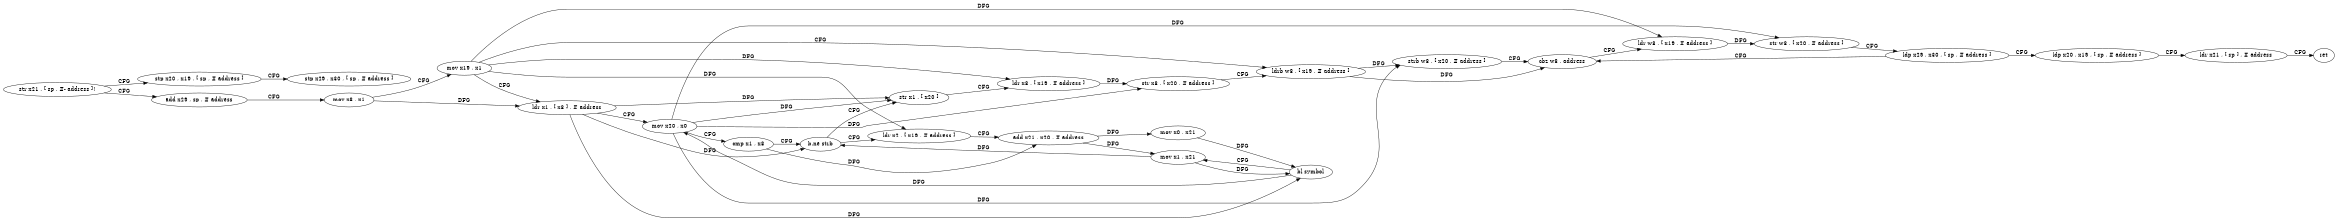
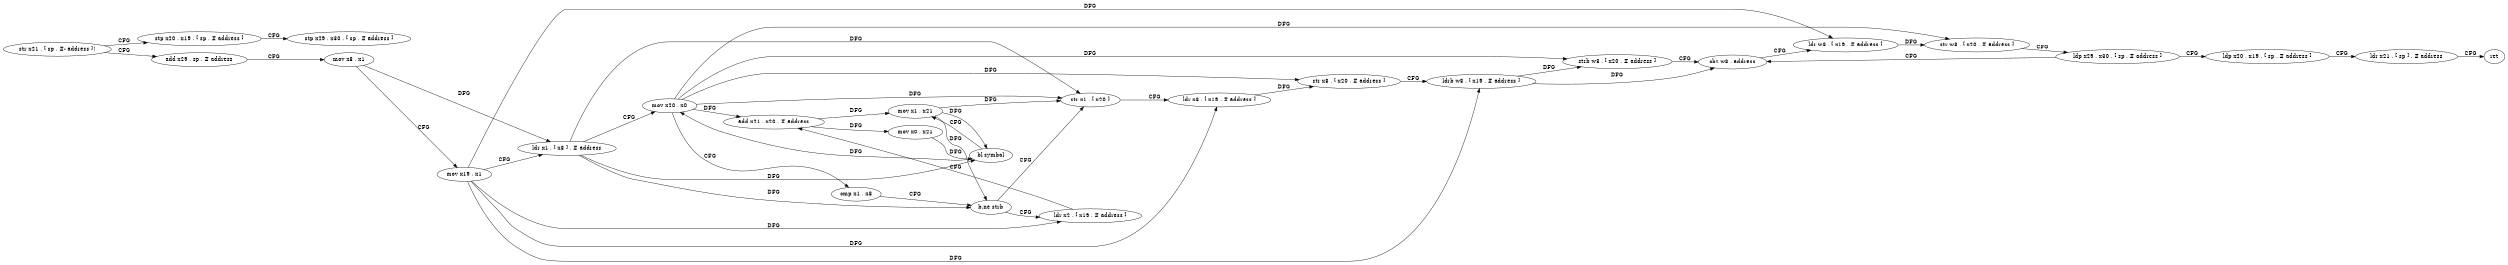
(821, 40) -> (956, 258)
none -> (998, 104)
(901, 172) -> (715, 113)
